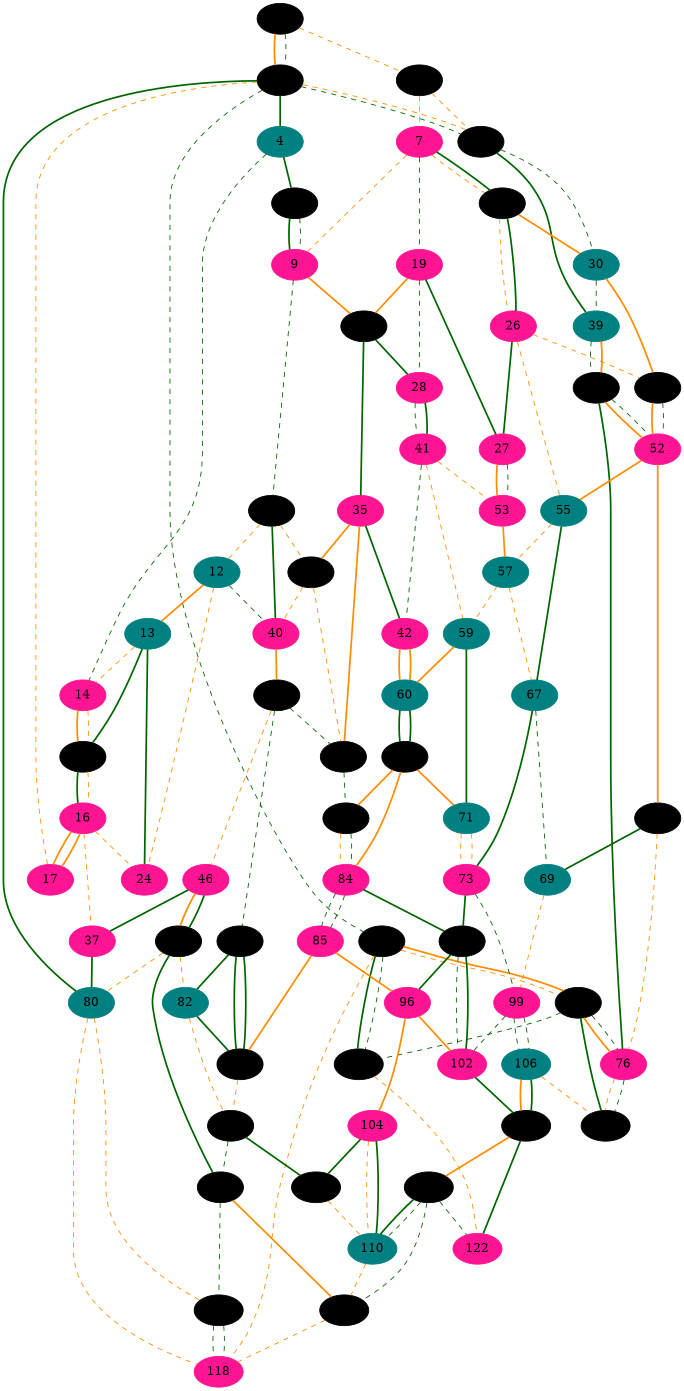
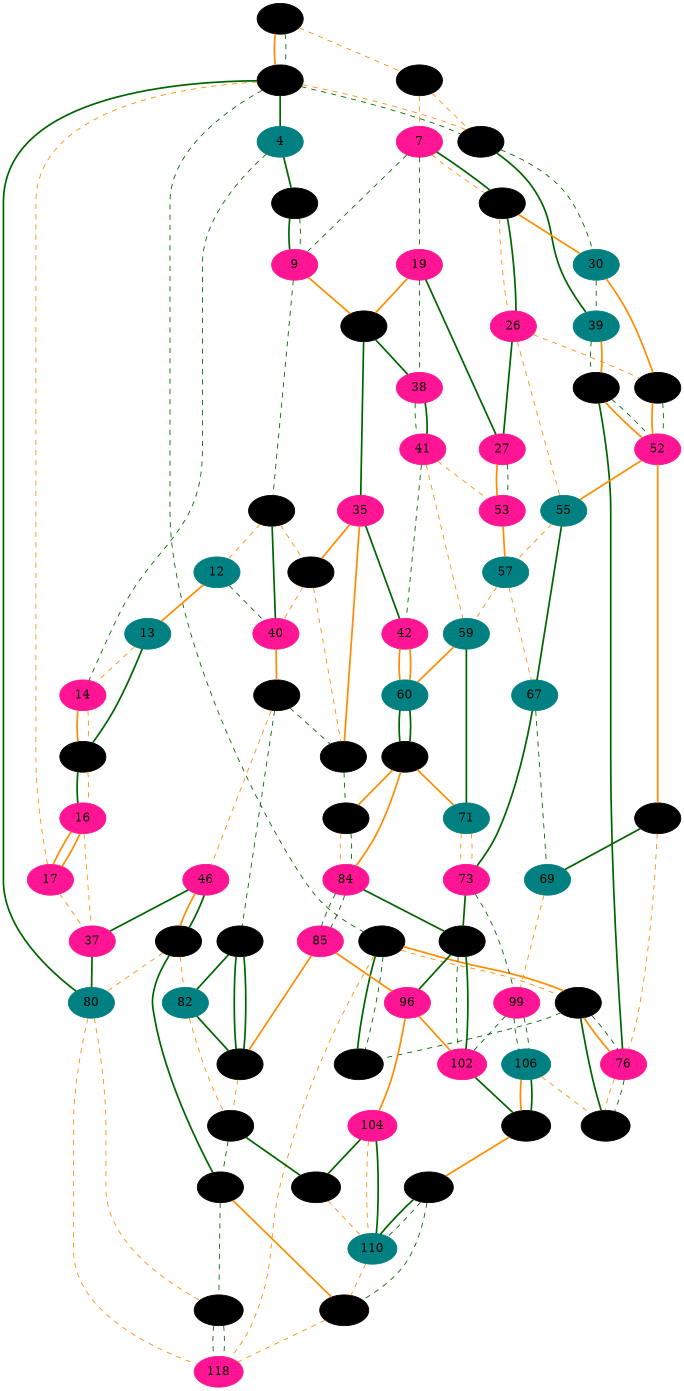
(357, 203) -> (357, 203)
(419, 388) -> (419, 388)
(144, 880) -> none
none -> (71, 911)
(477, 1249) -> none
